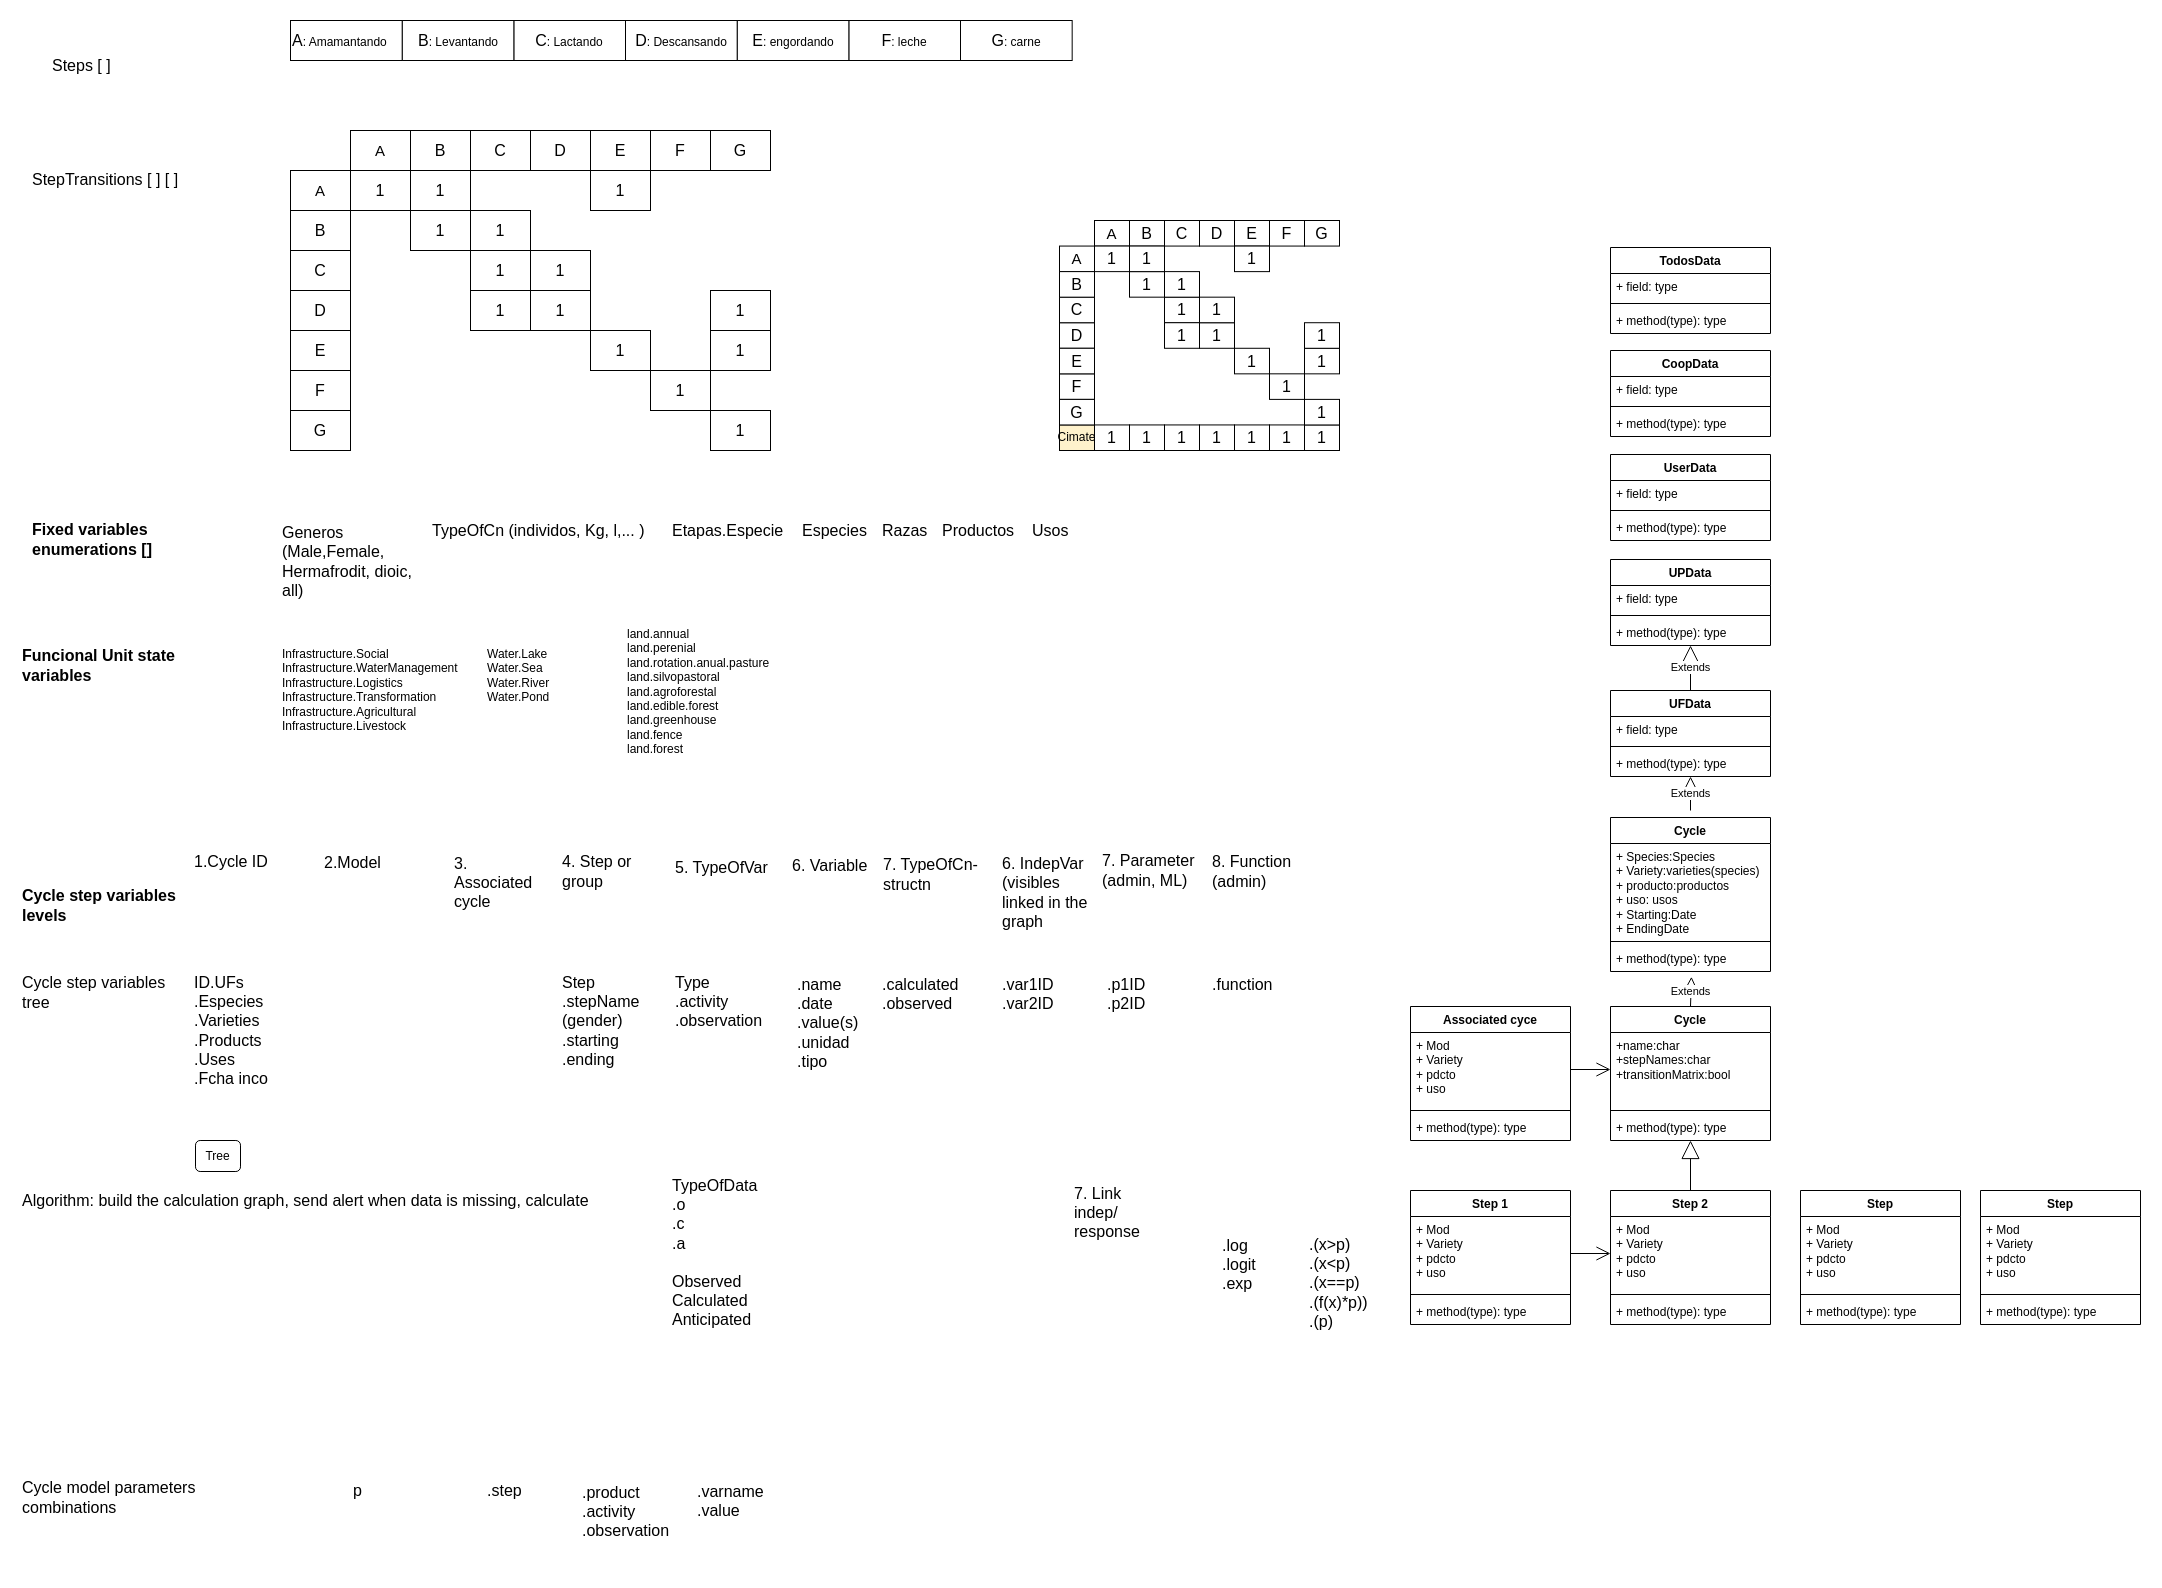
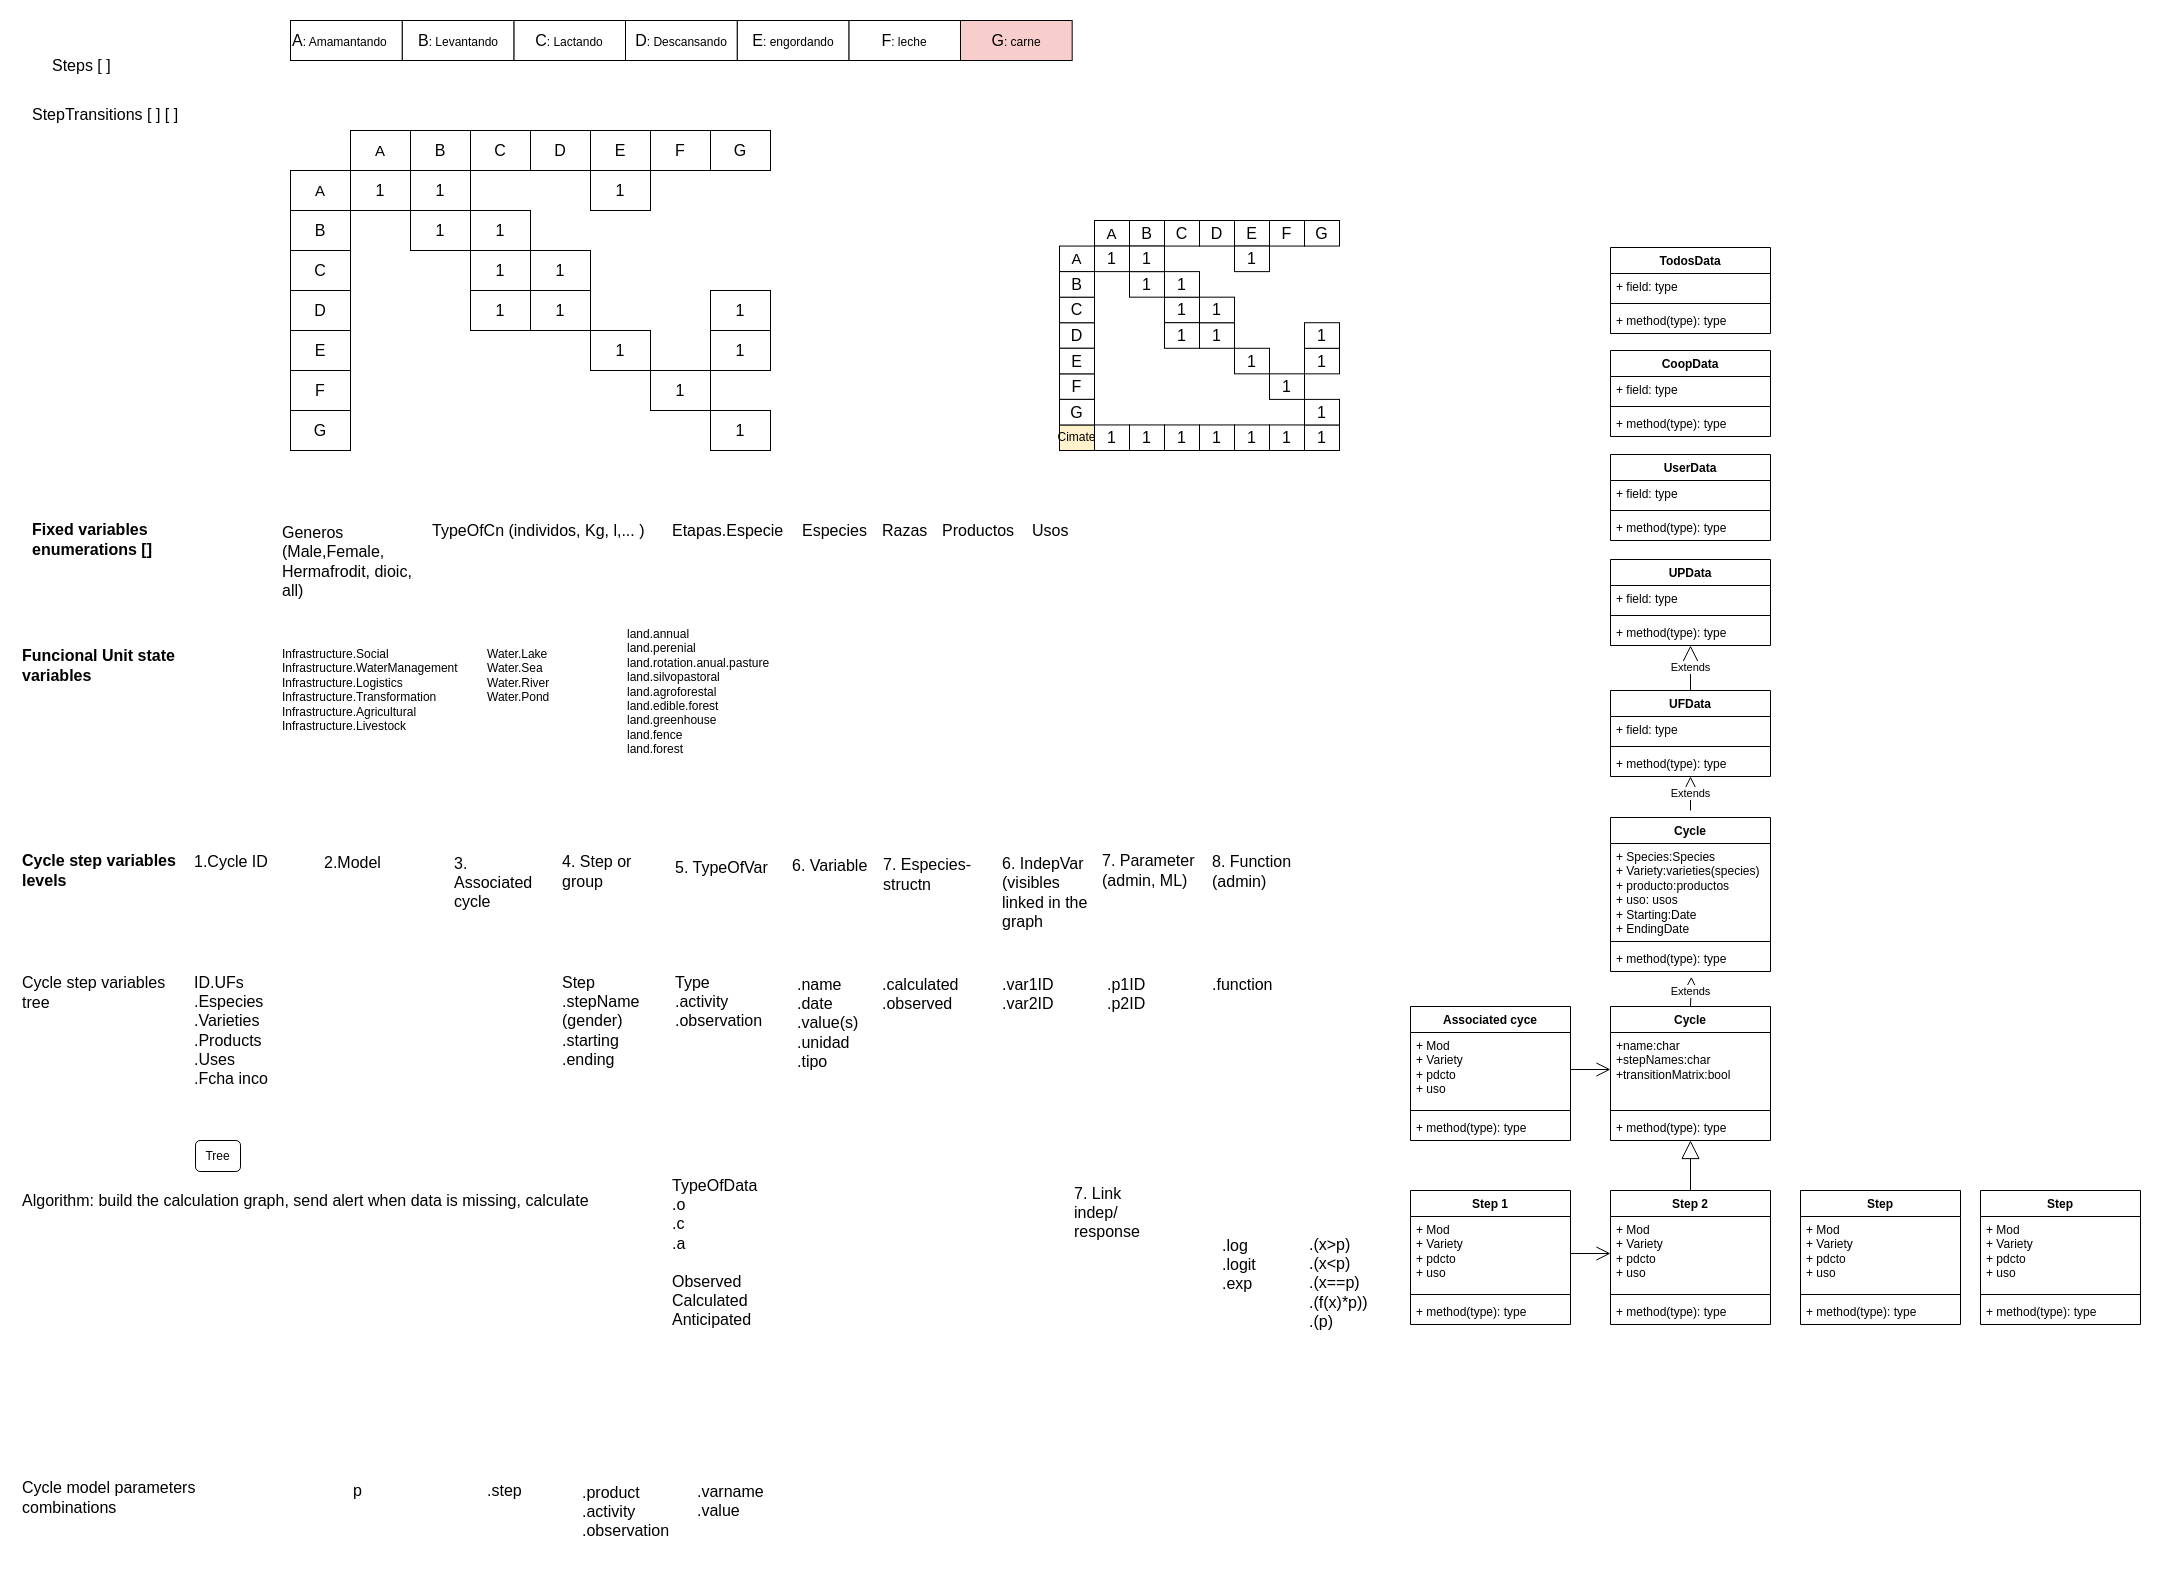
(1016, 41) -> (1016, 41)
(121, 180) -> (121, 115)
(933, 875) -> (933, 875)
(101, 906) -> (101, 871)
